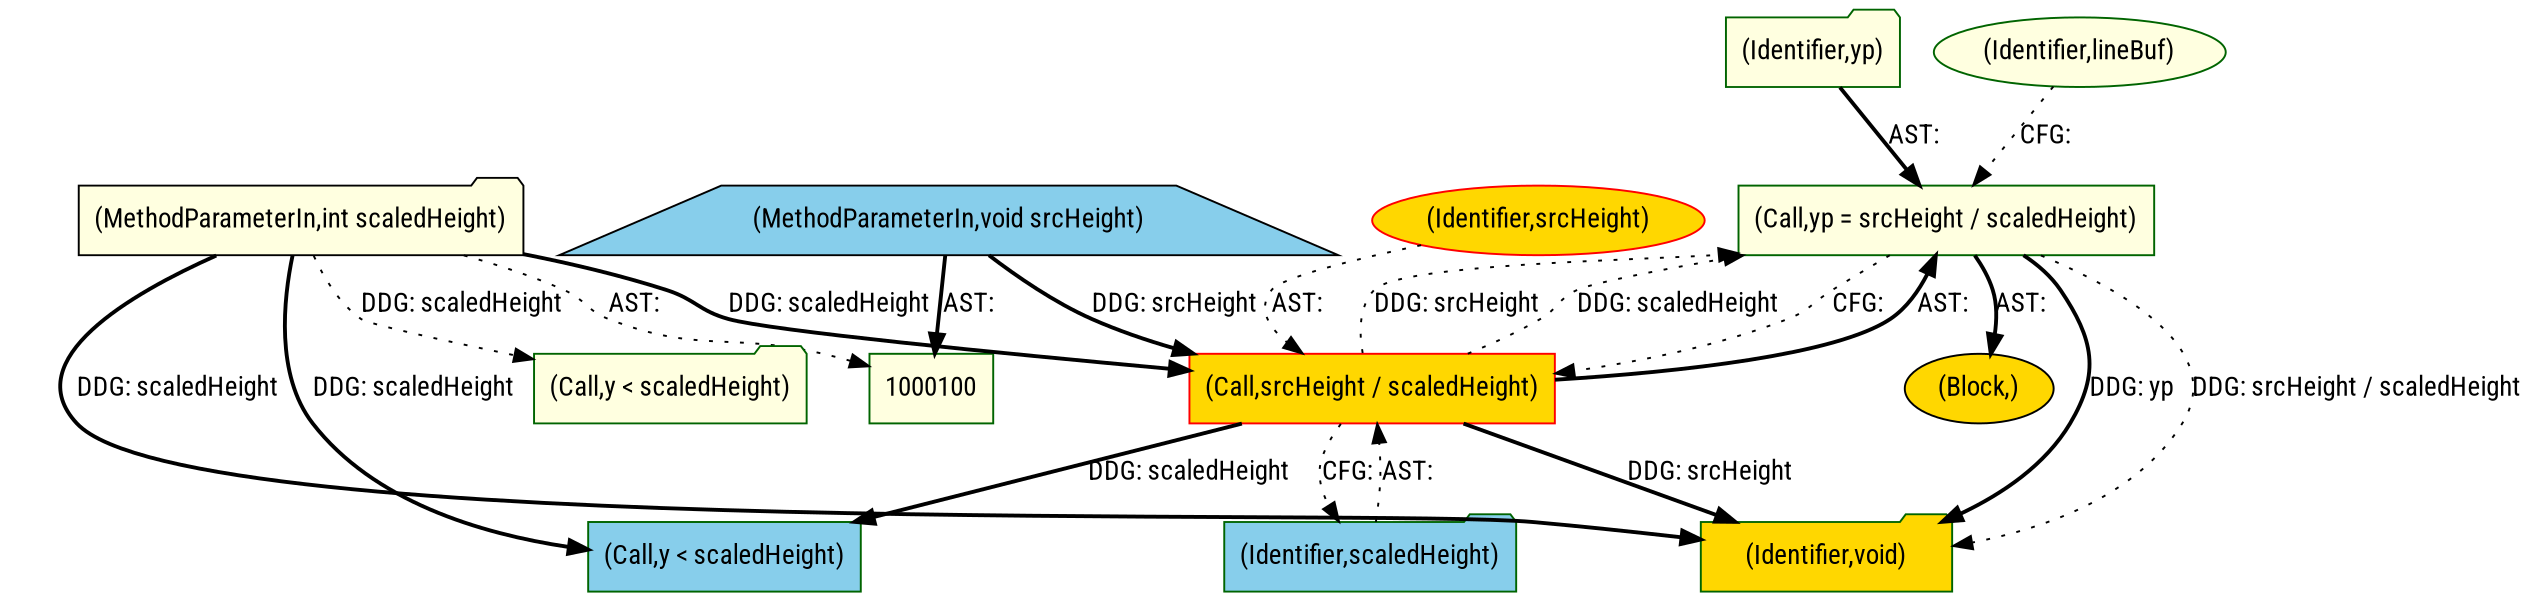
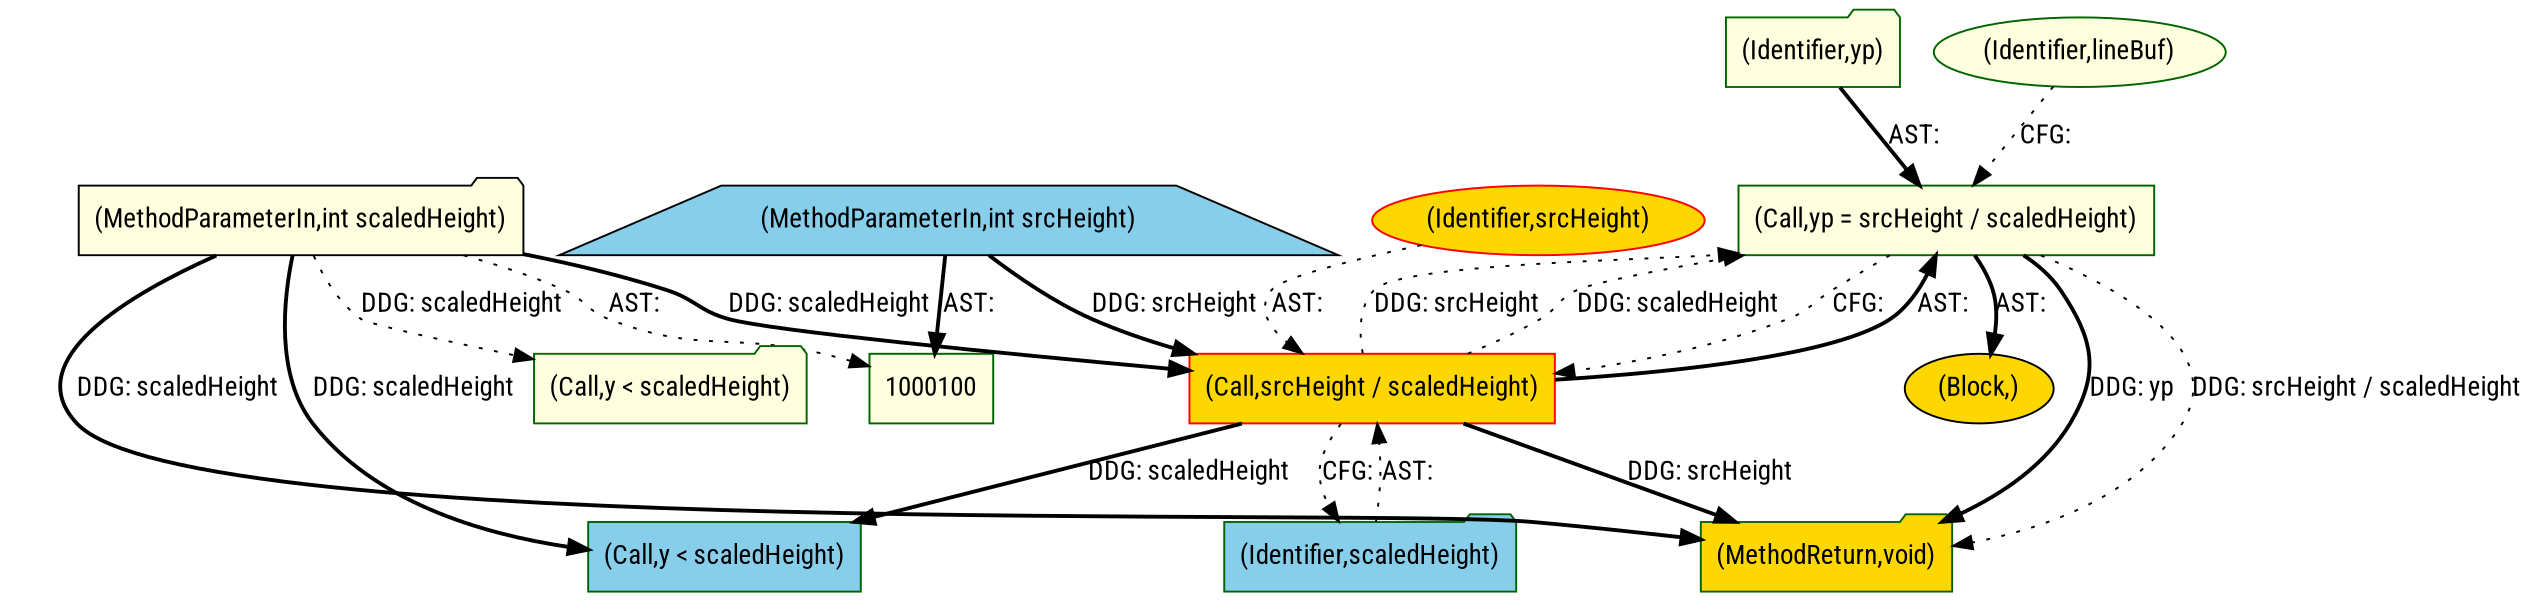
(949, 220) -> (949, 220)
(1826, 557) -> (1826, 557)
